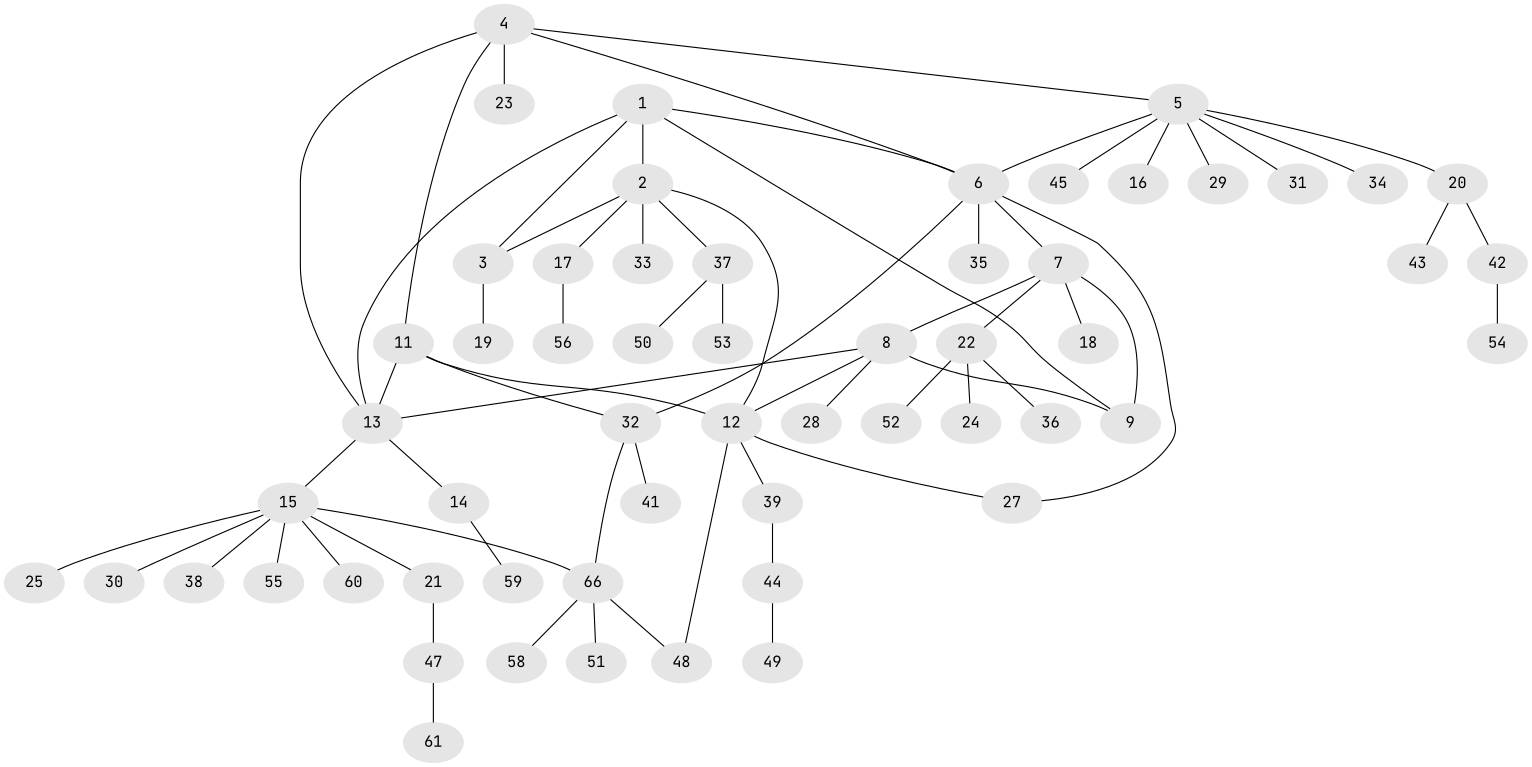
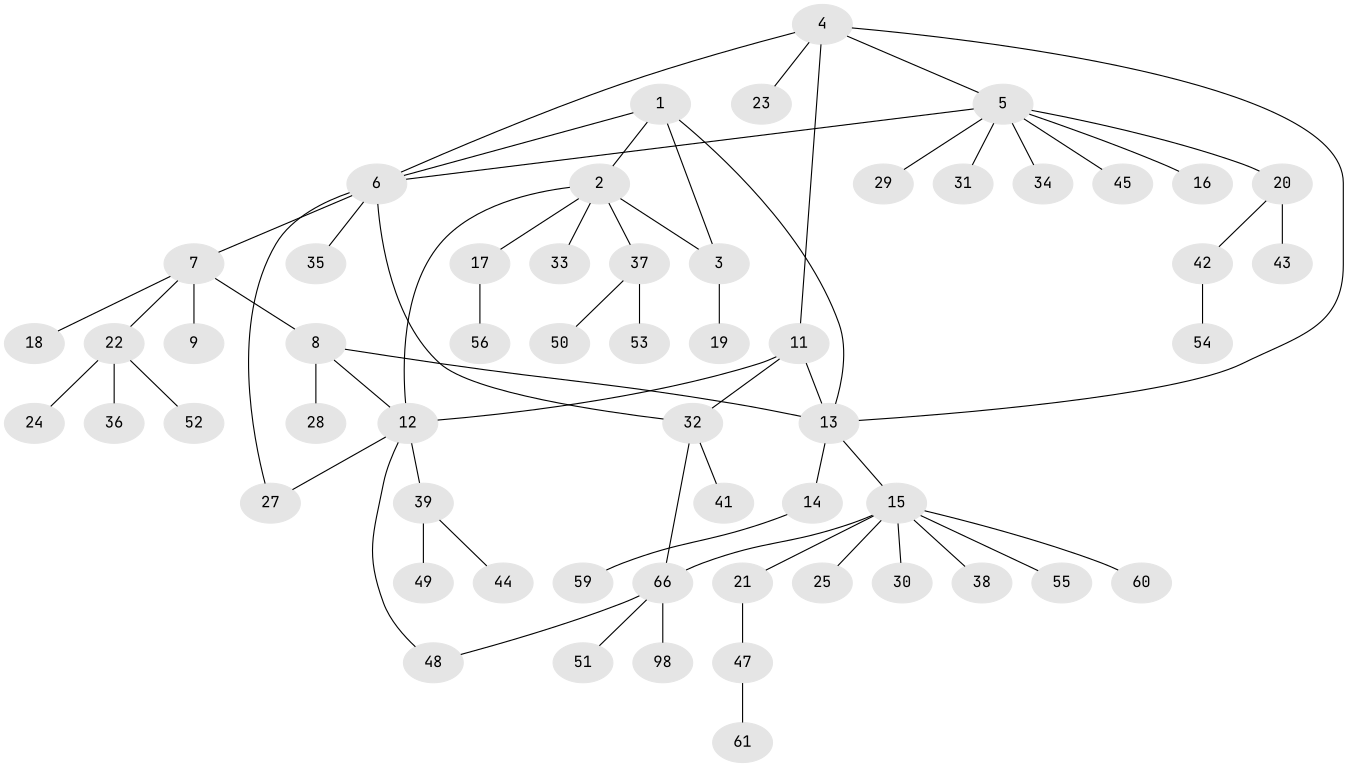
(893, 256) -> none
(993, 381) -> none
(773, 623) -> (423, 543)
(516, 663) -> (663, 663)
